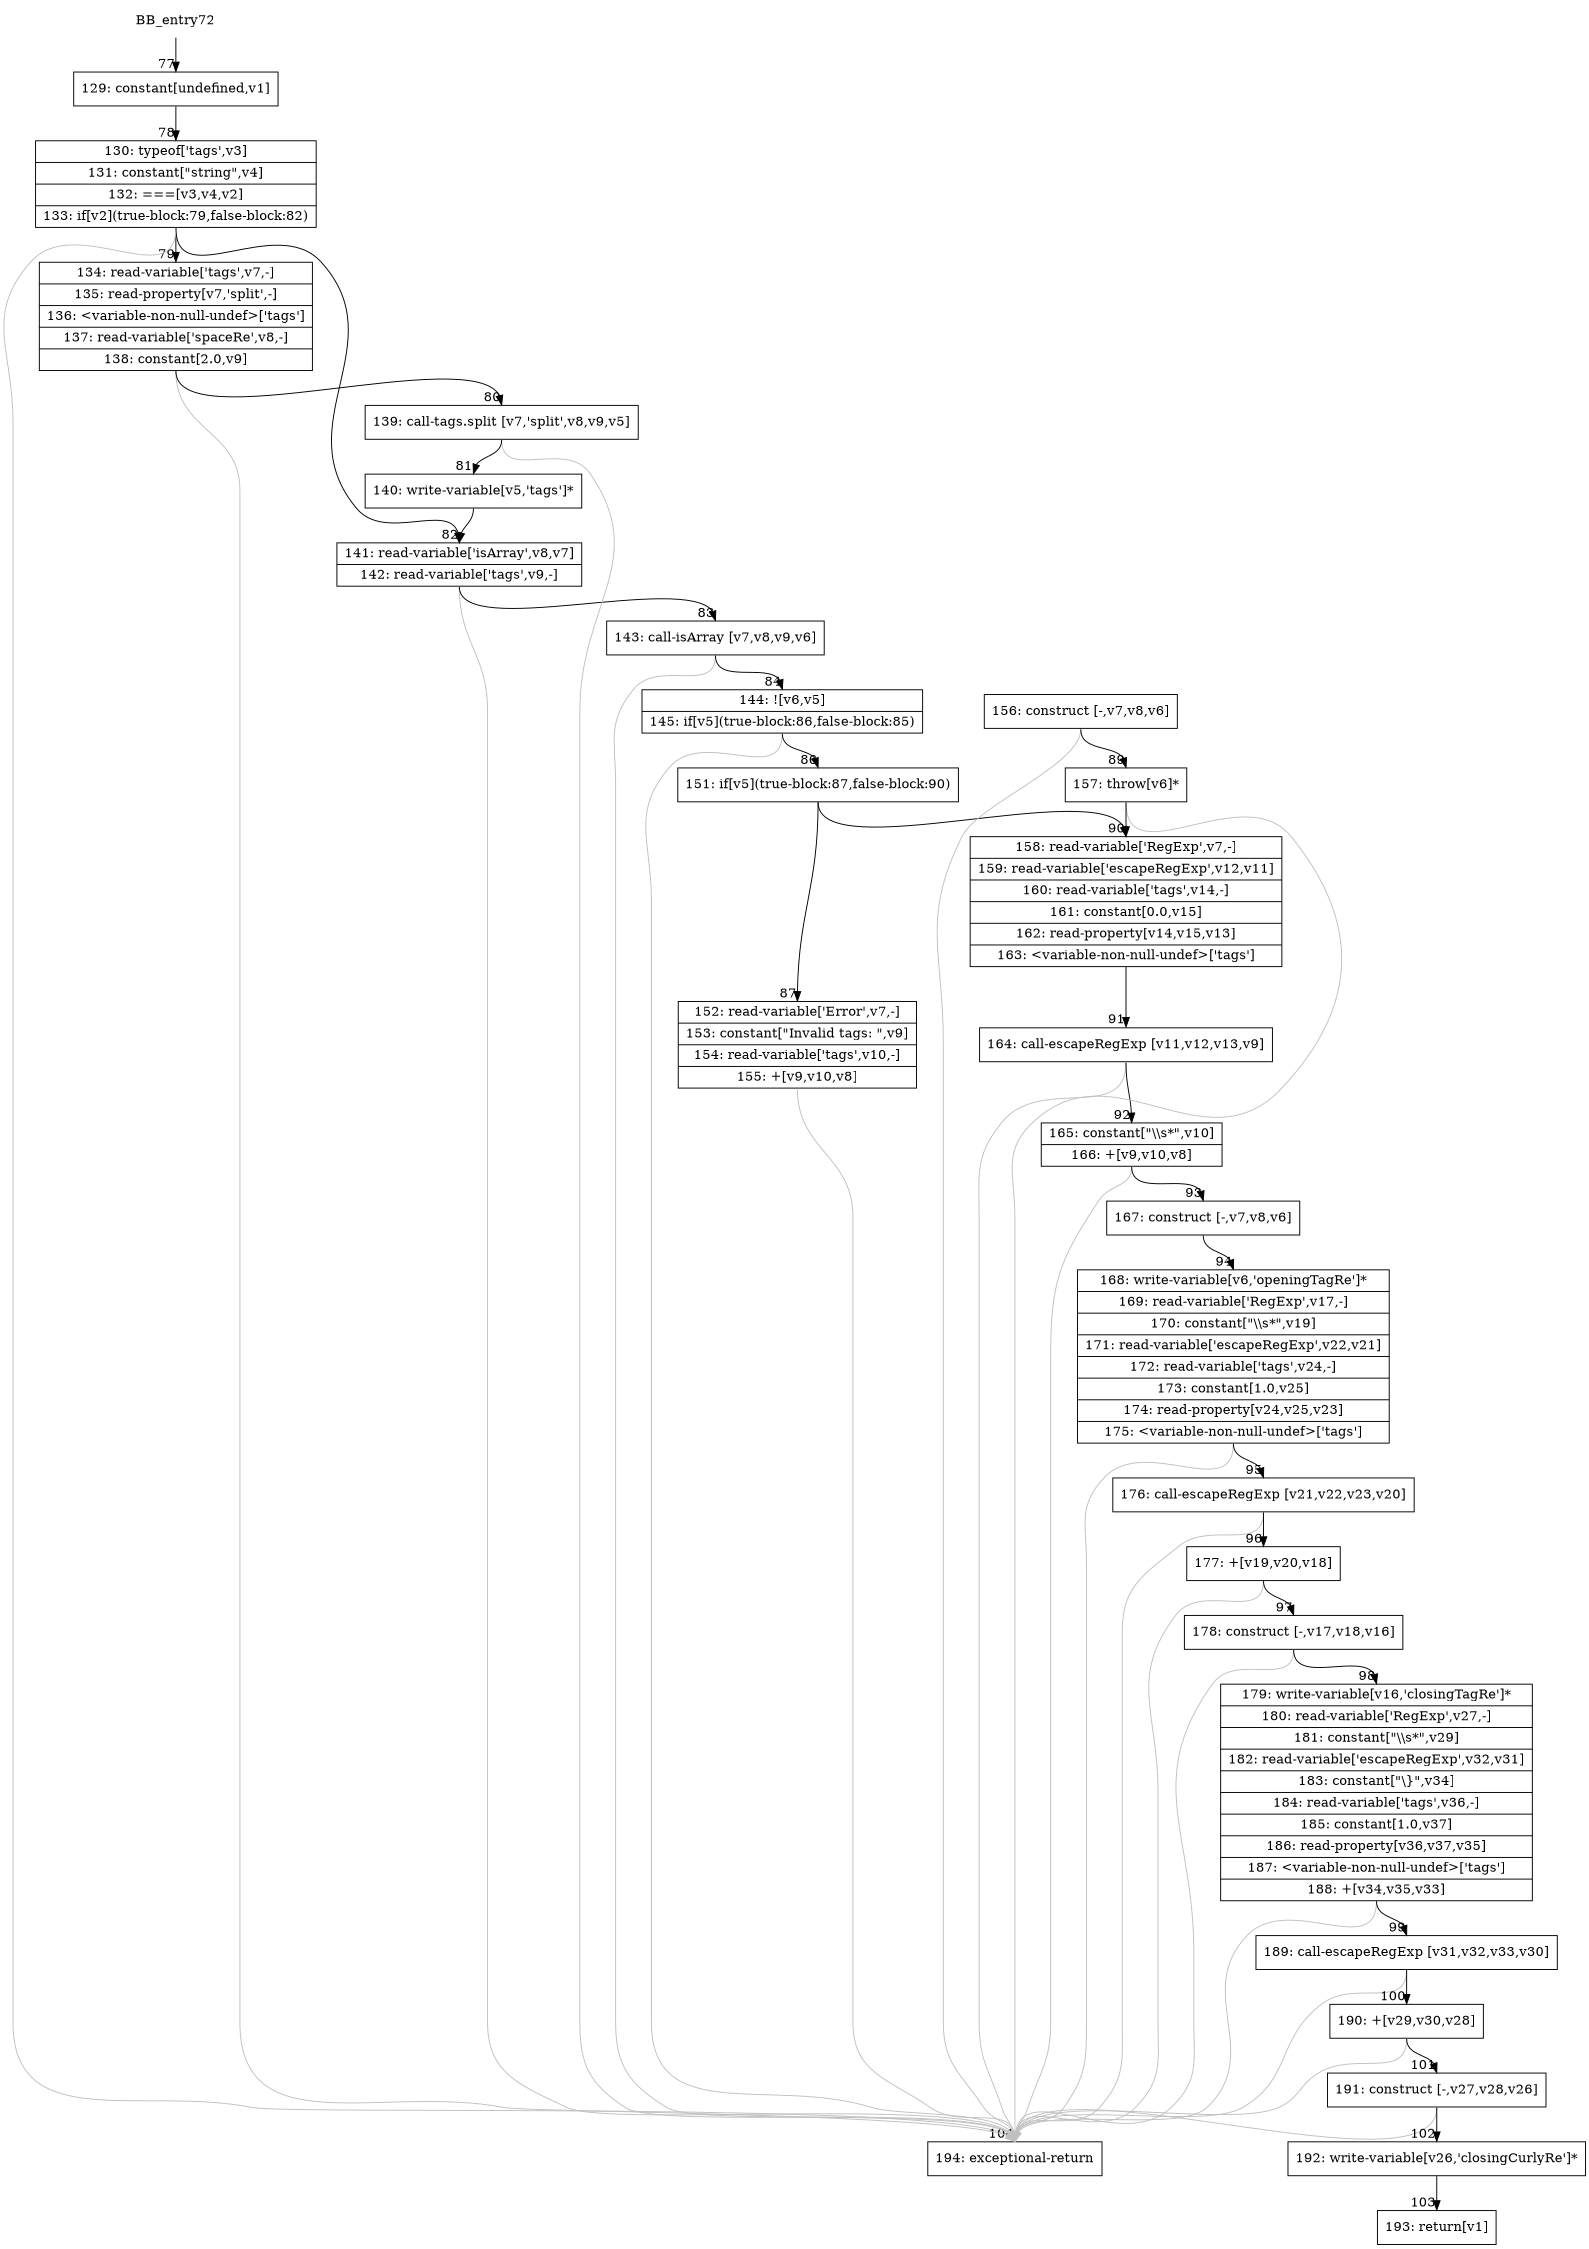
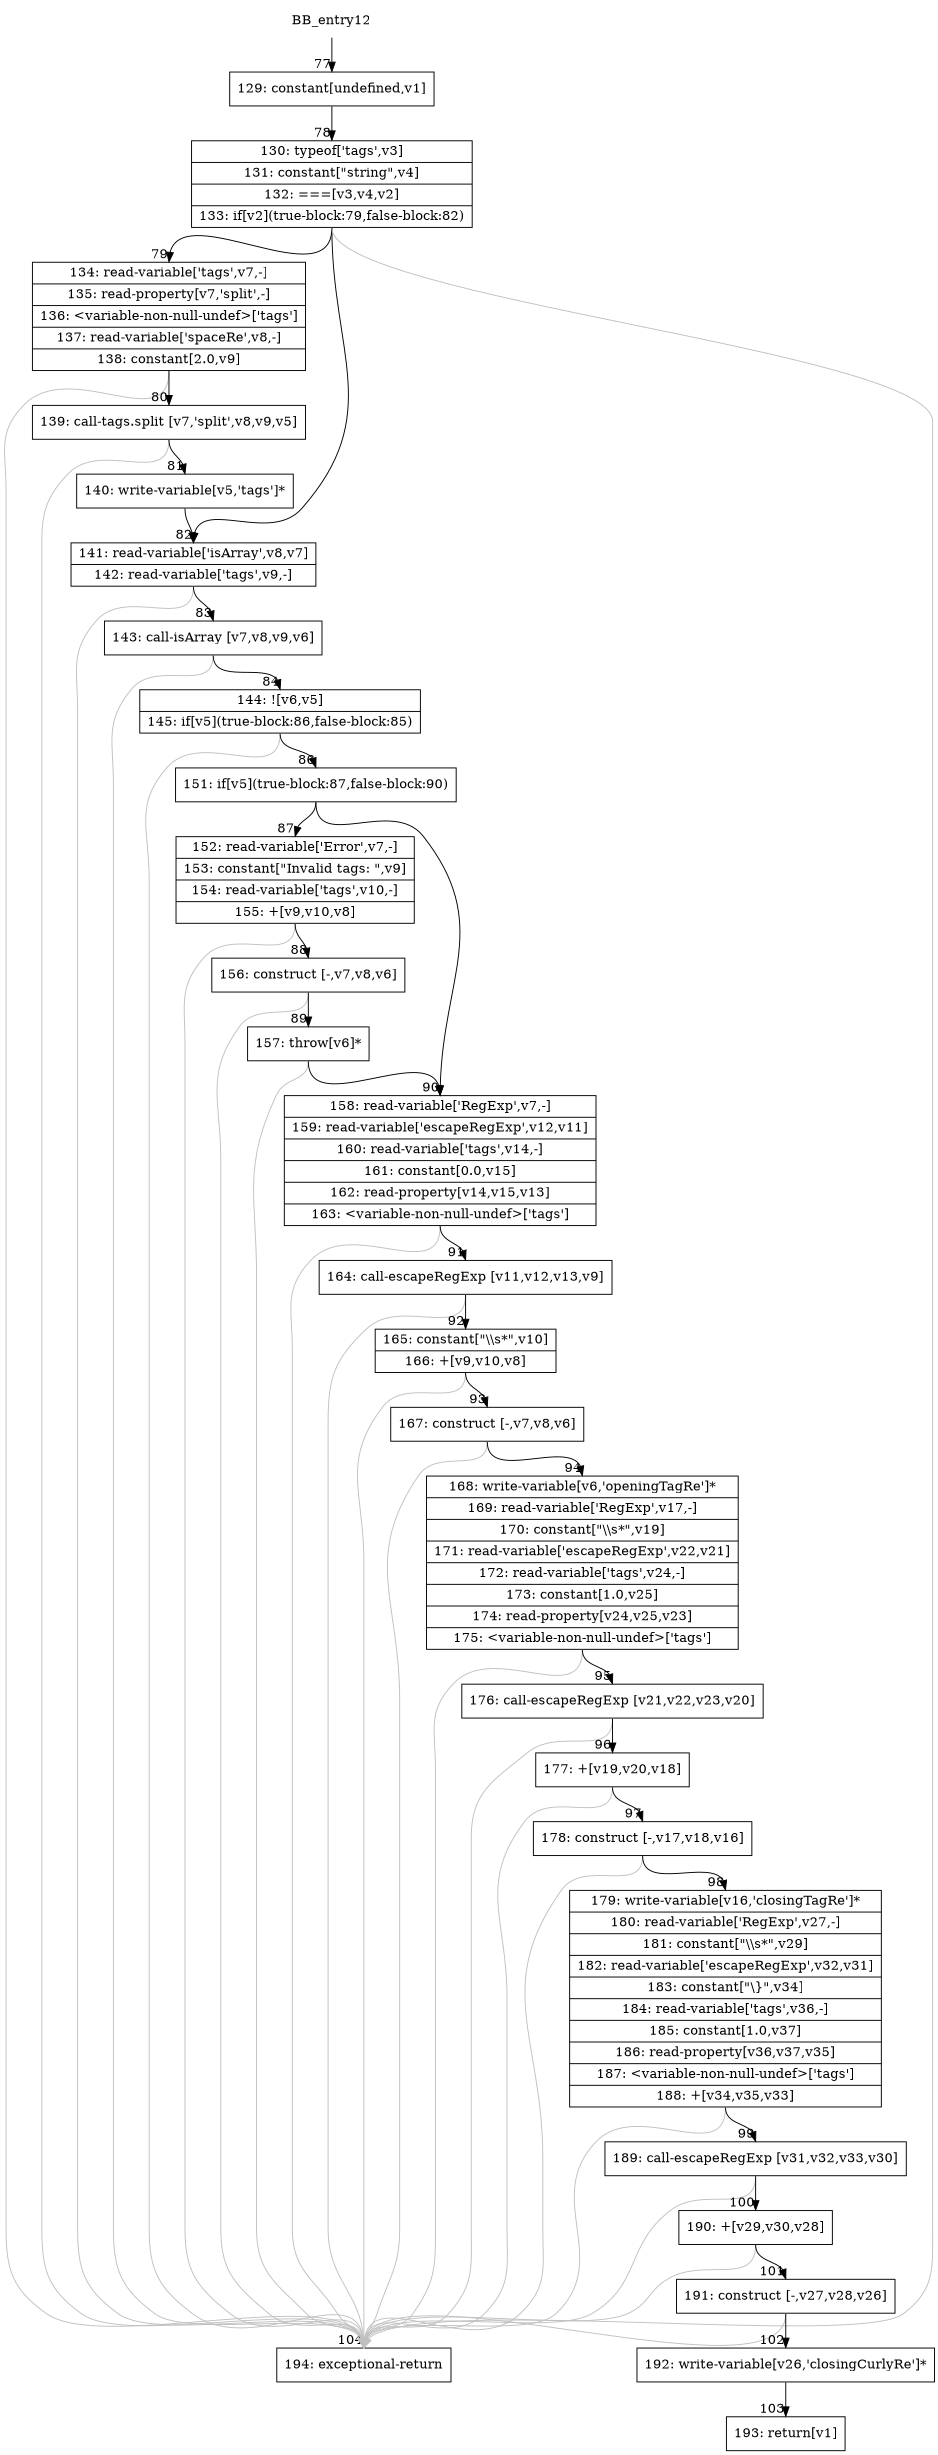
(176, 21) -> (332, 21)
none -> (299, 937)
none -> (292, 1734)
none -> (400, 1865)
